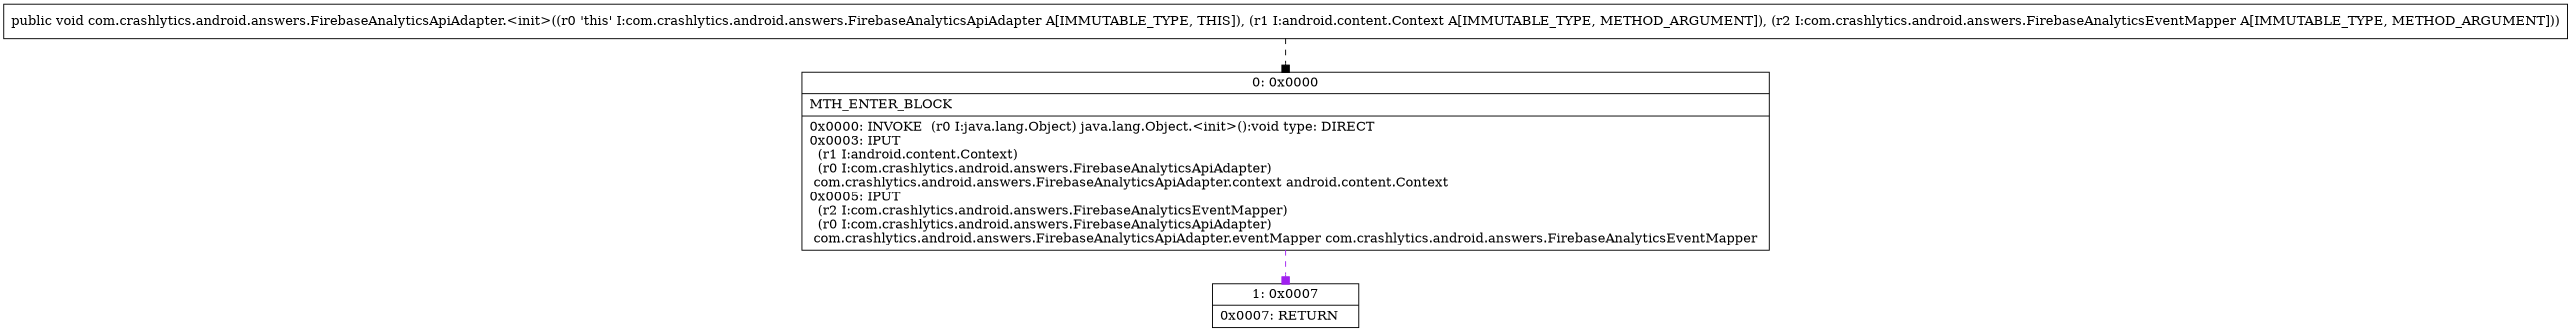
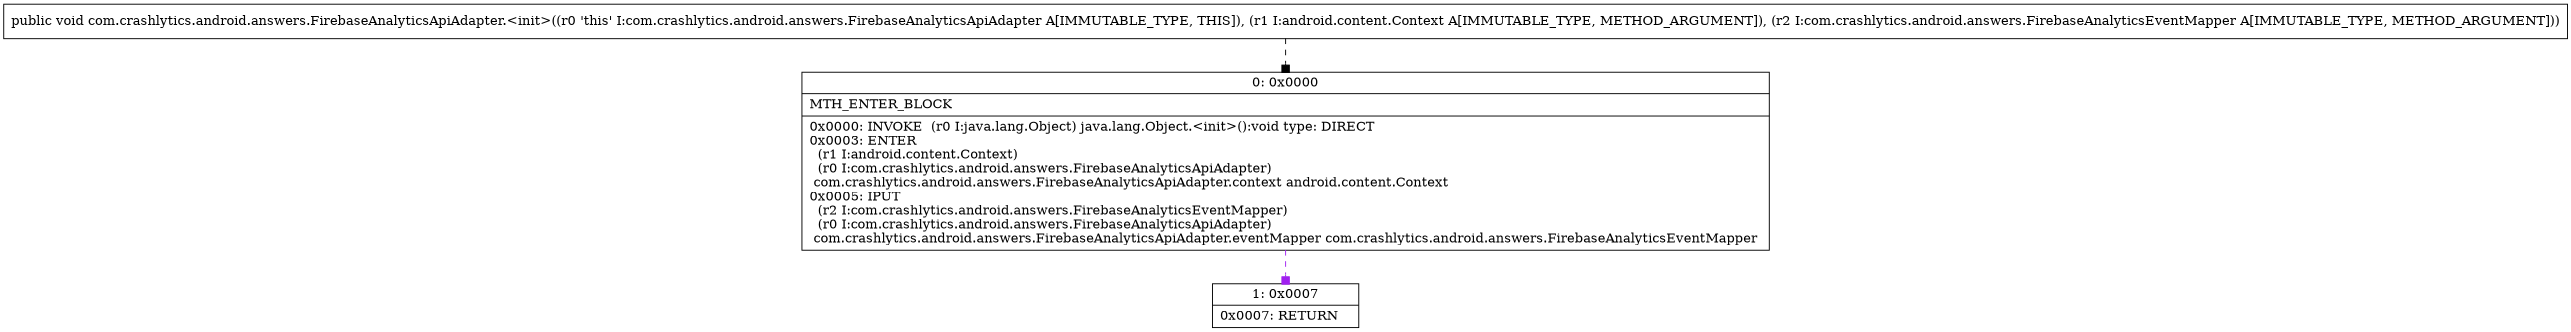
(859, 141) -> (867, 141)
